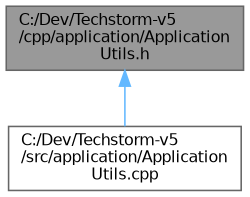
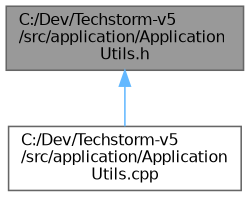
(125, 38) -> (125, 38)
